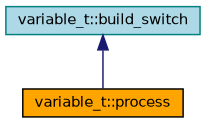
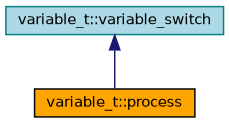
(103, 21) -> (115, 21)
